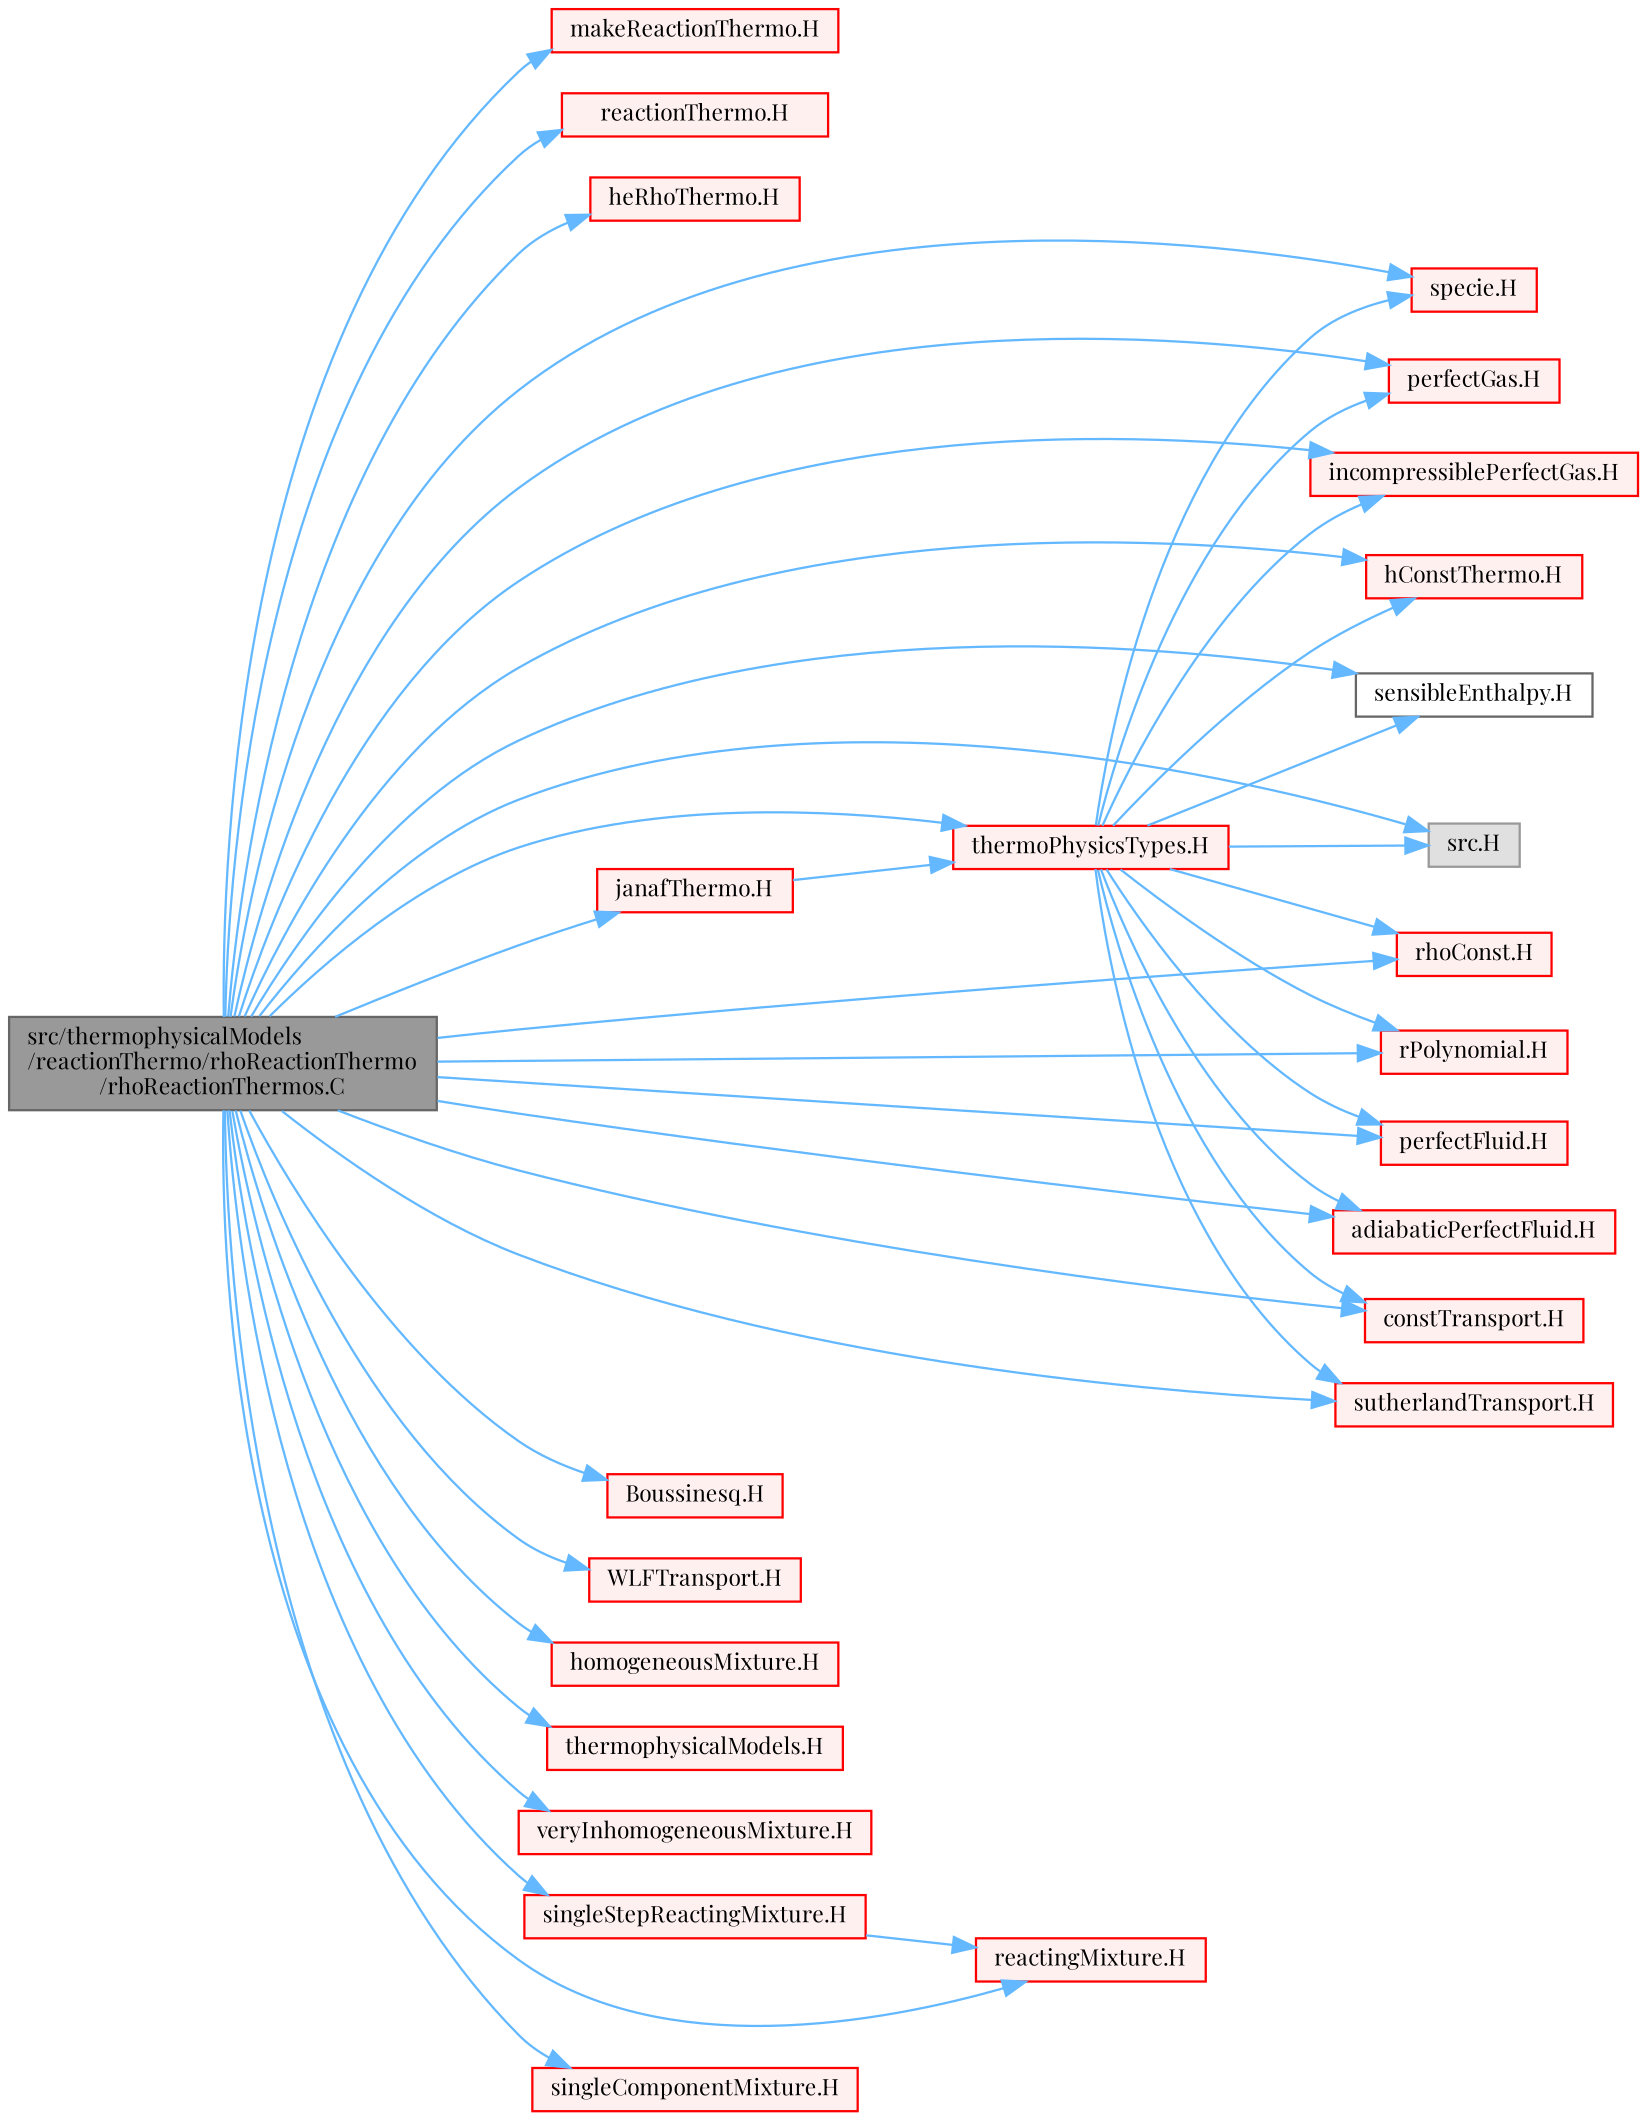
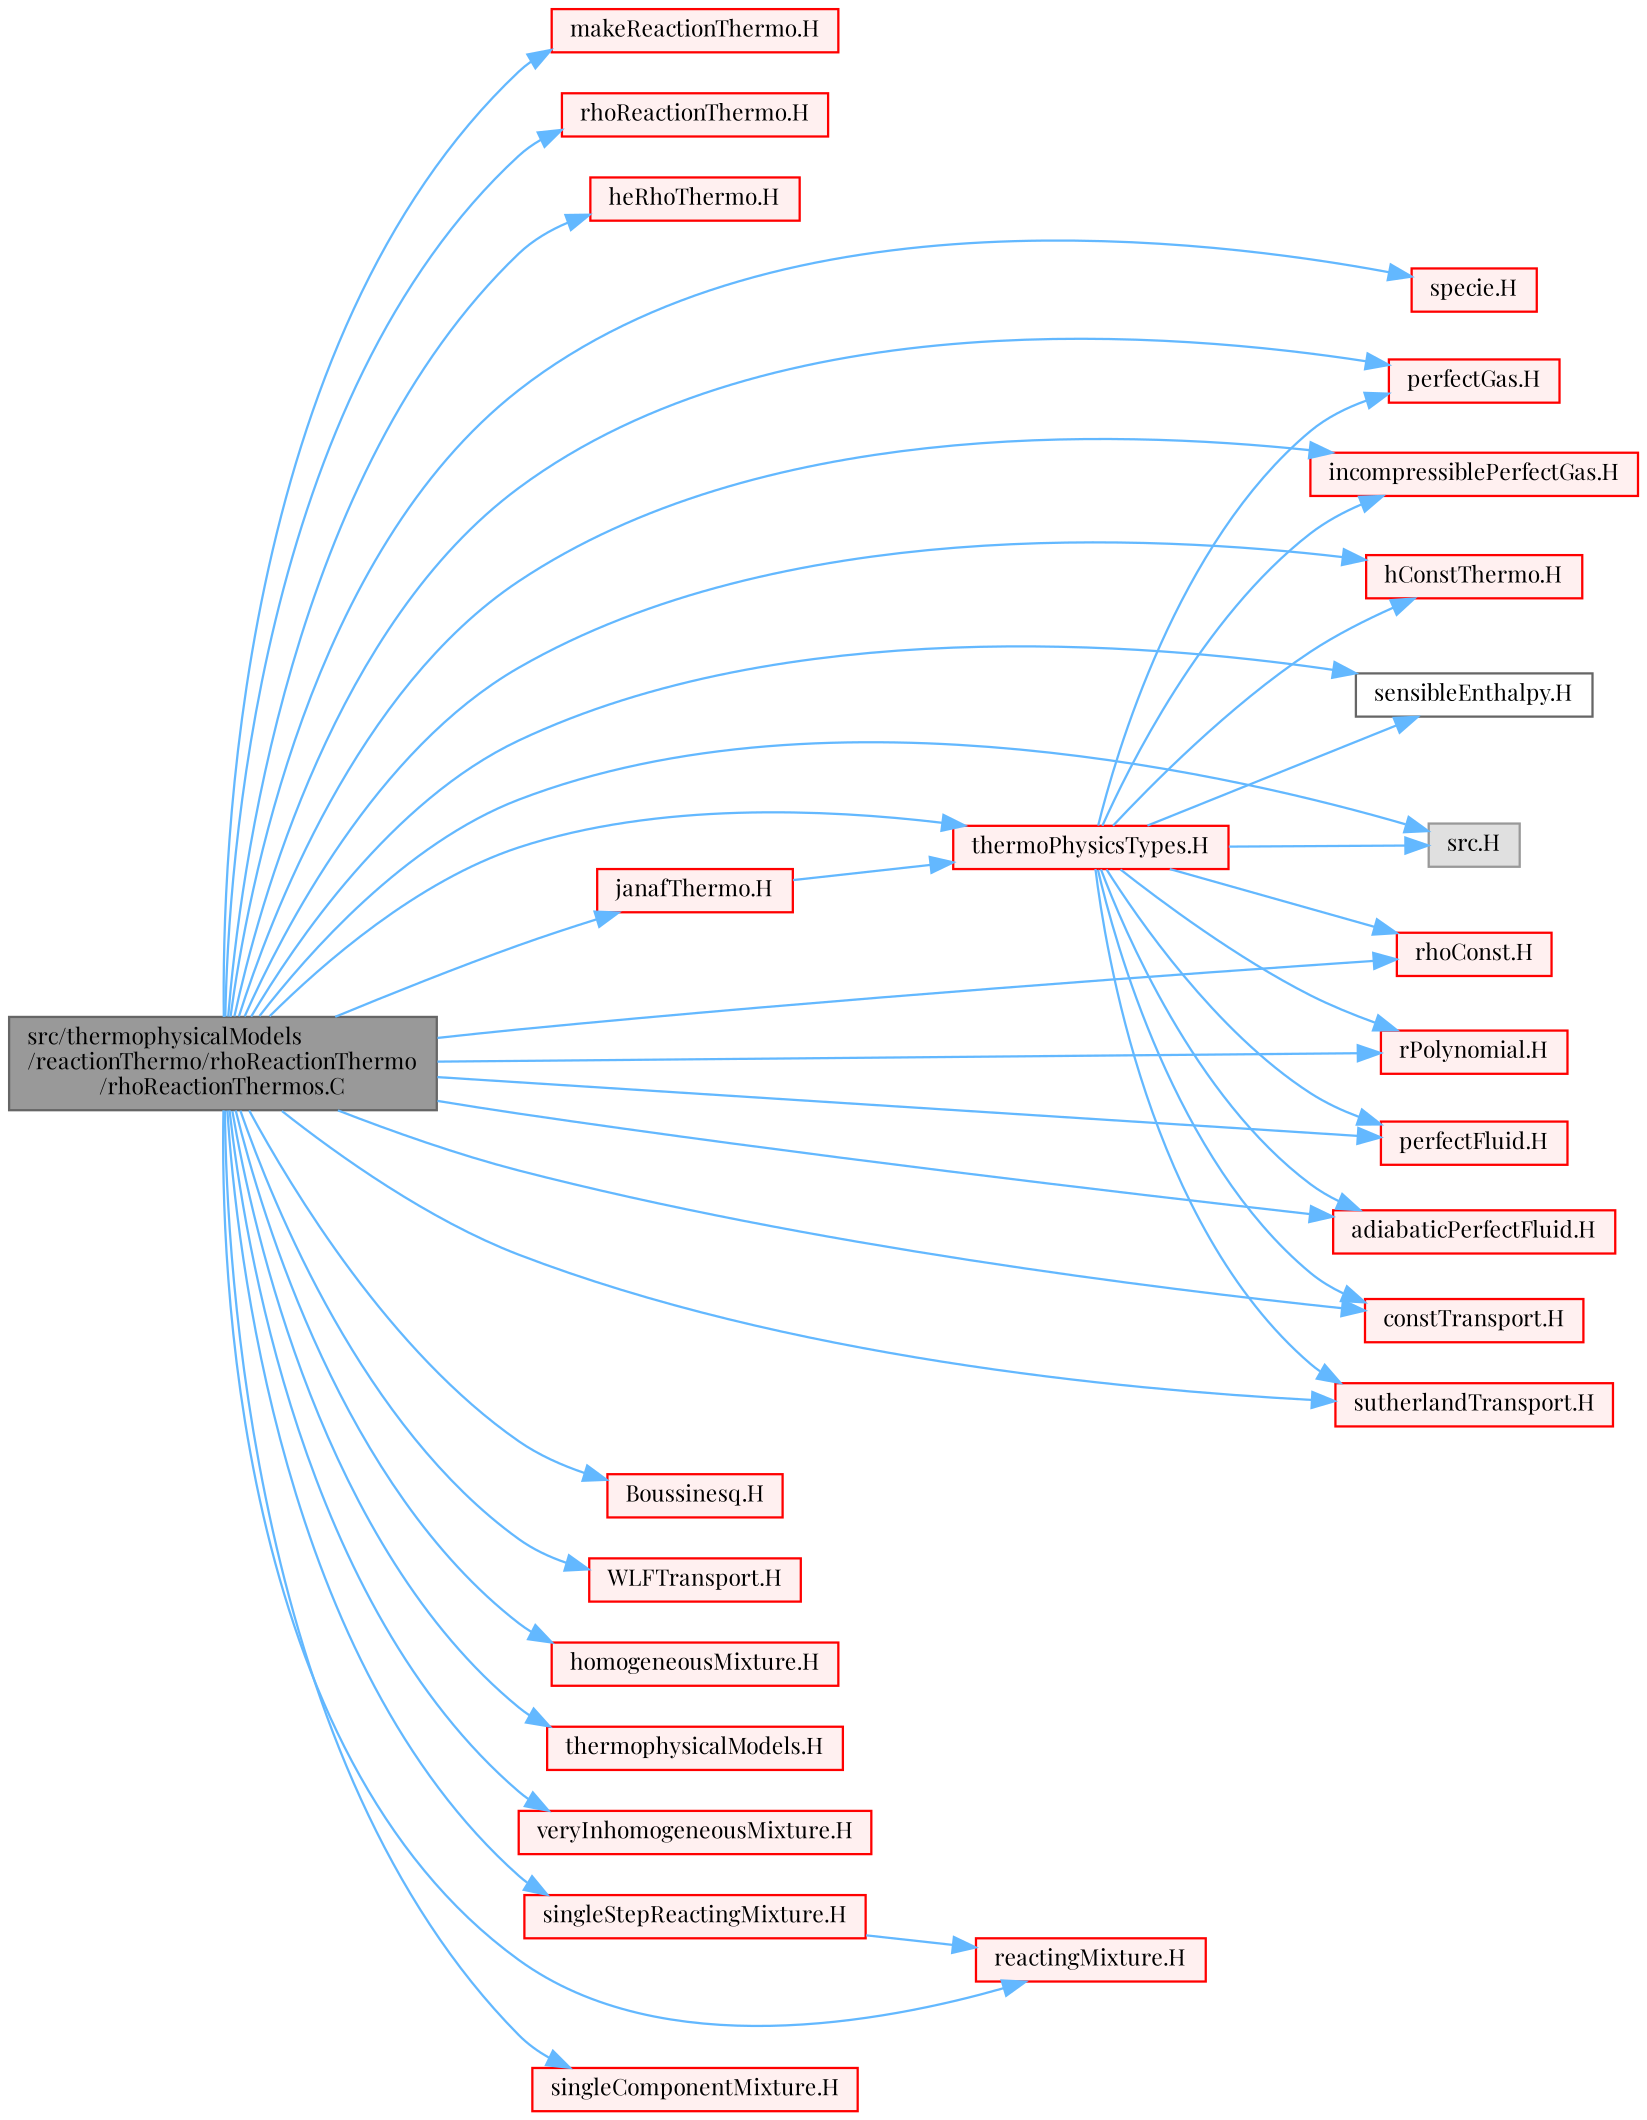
(695, 115) -> (695, 115)
(1181, 523) -> none
